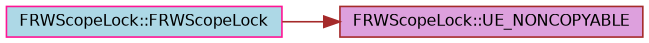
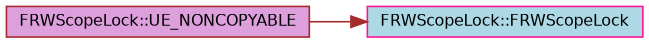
(303, 22) -> (330, 22)
